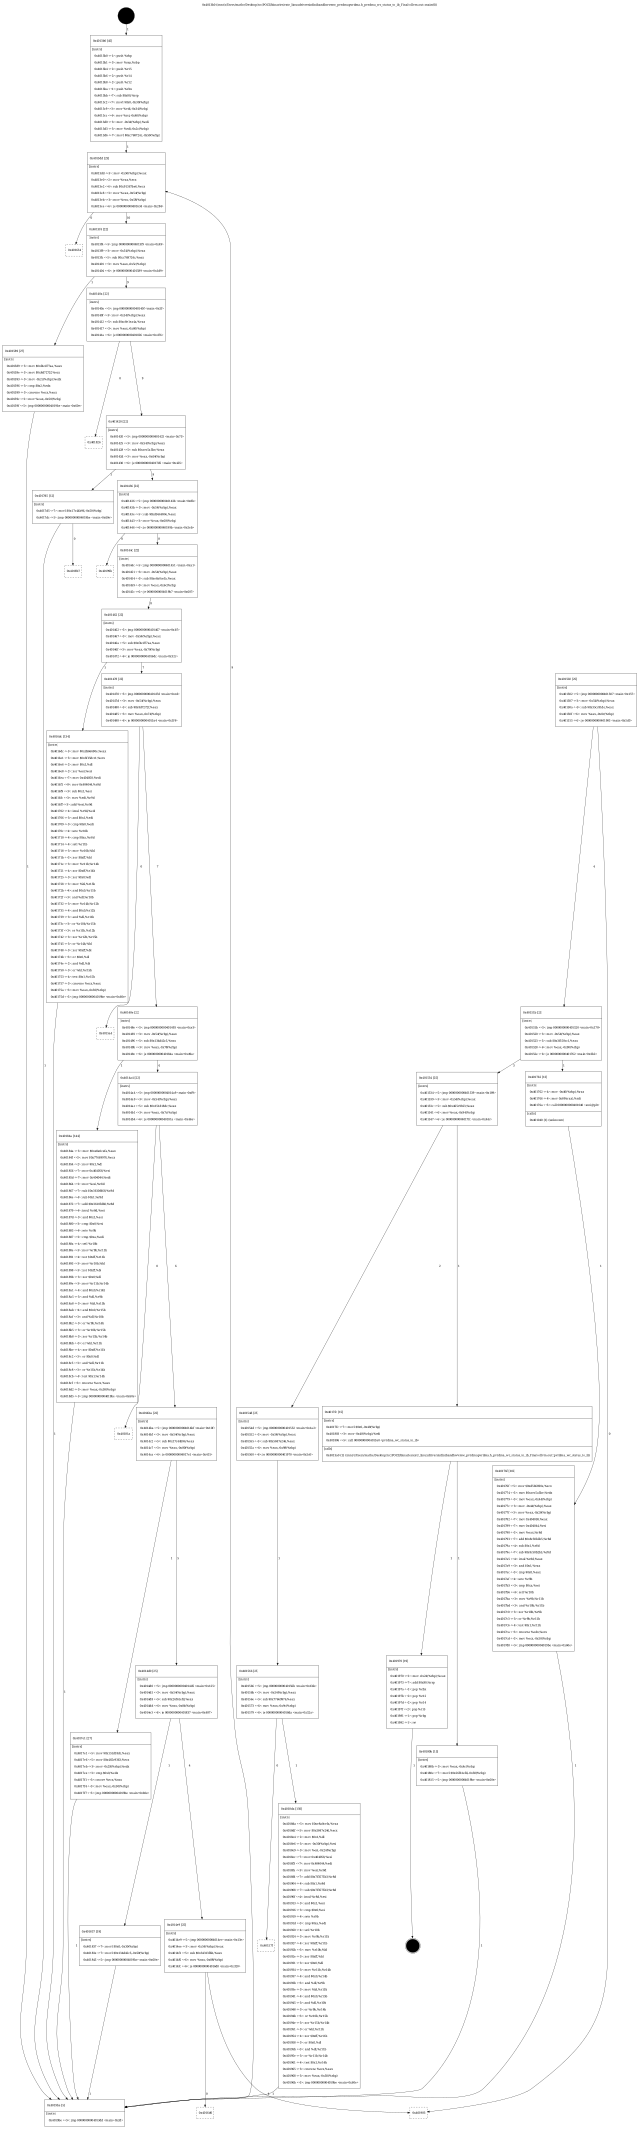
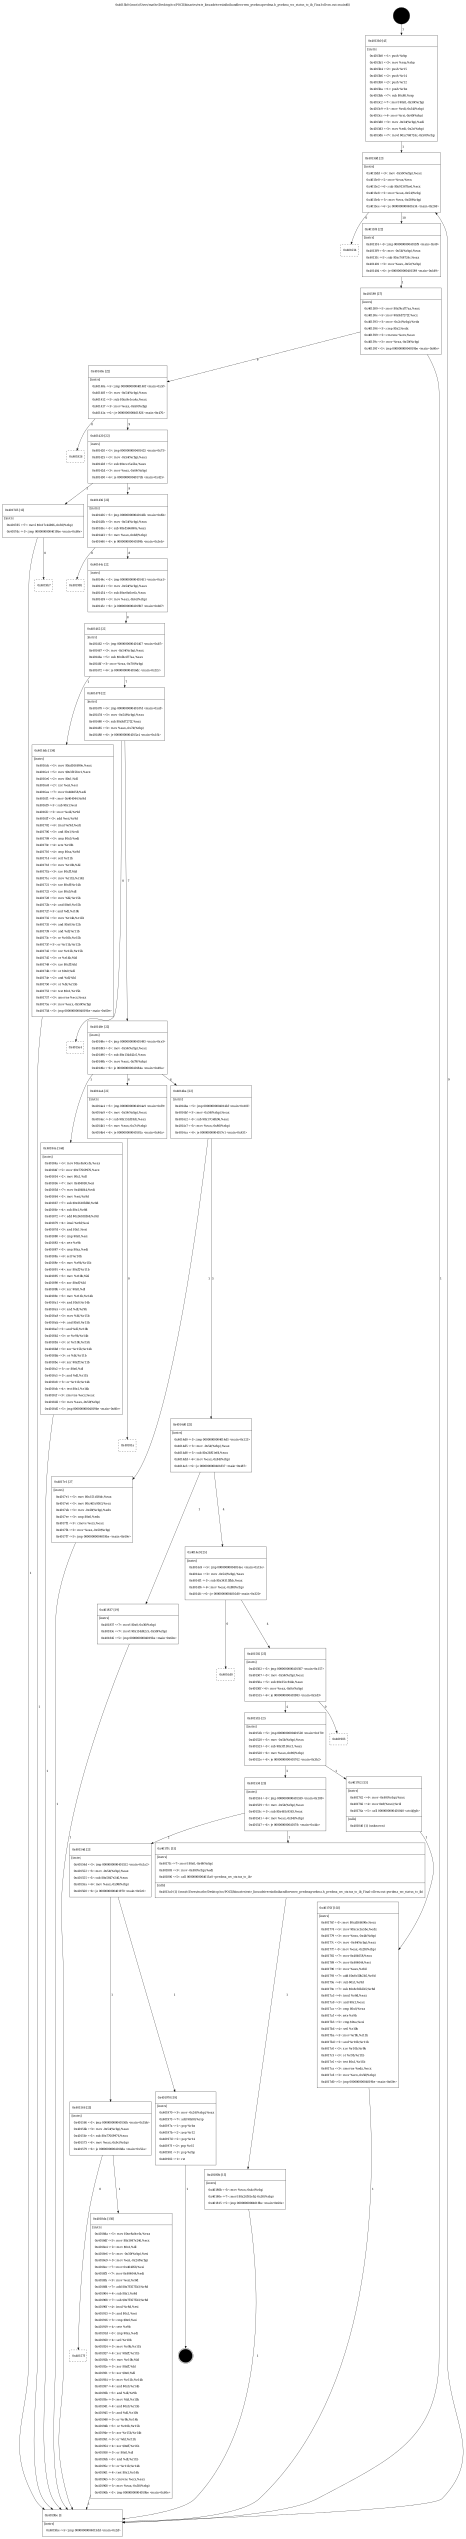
(126, 281) -> (265, 357)
(167, 1265) -> (168, 1079)
(435, 1557) -> (146, 1993)
(262, 2092) -> (255, 1623)
